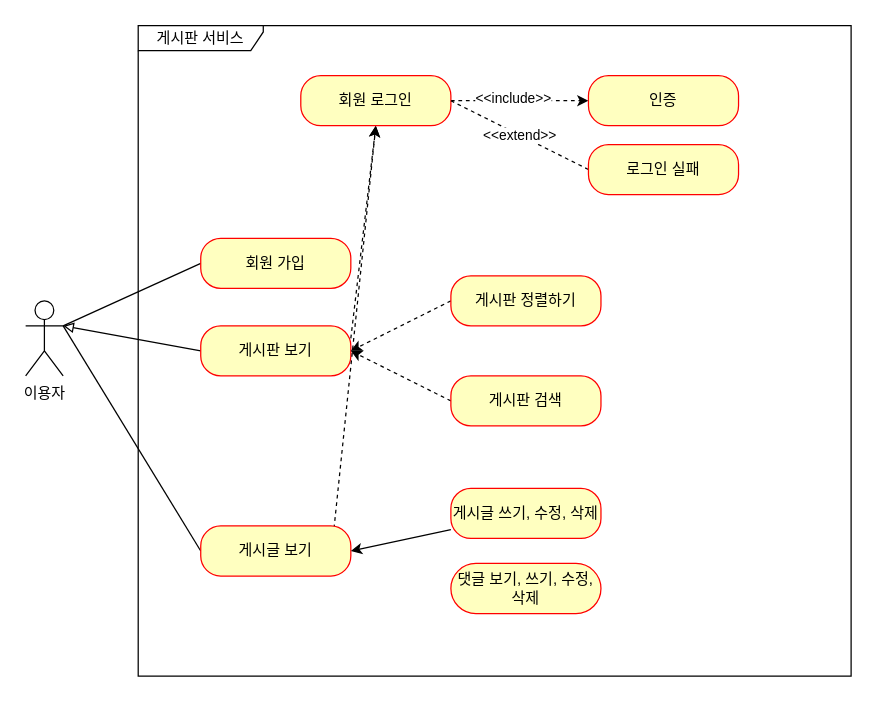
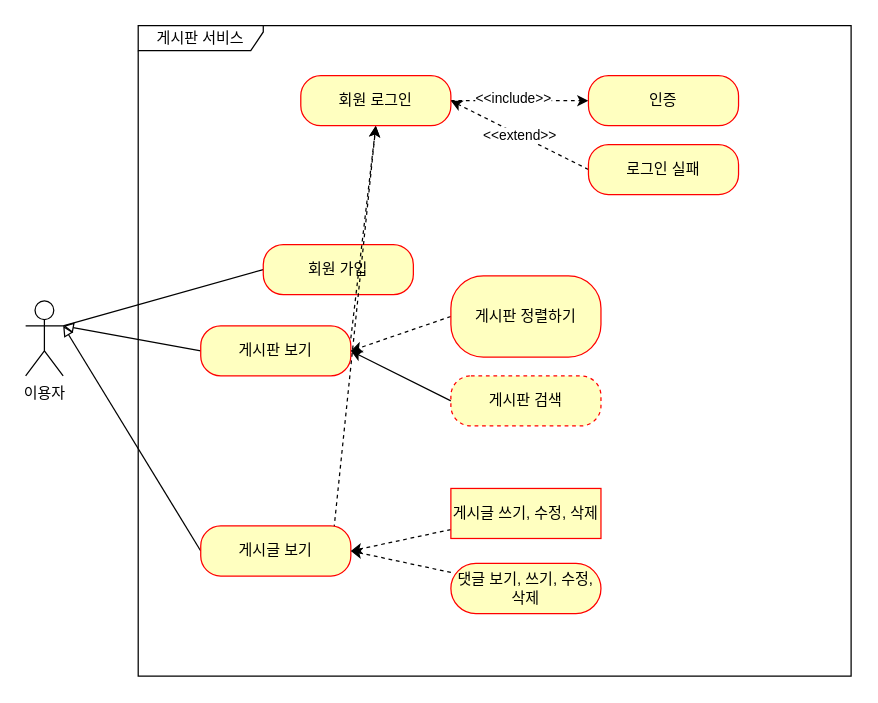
(458, 104) -> (460, 105)
(276, 263) -> (338, 269)
(526, 301) -> (526, 316)
(67, 332) -> (69, 335)
(405, 378) -> (405, 378)
(526, 401) -> (526, 401)
(526, 513) -> (526, 513)
(405, 539) -> (405, 539)
none -> (405, 562)
